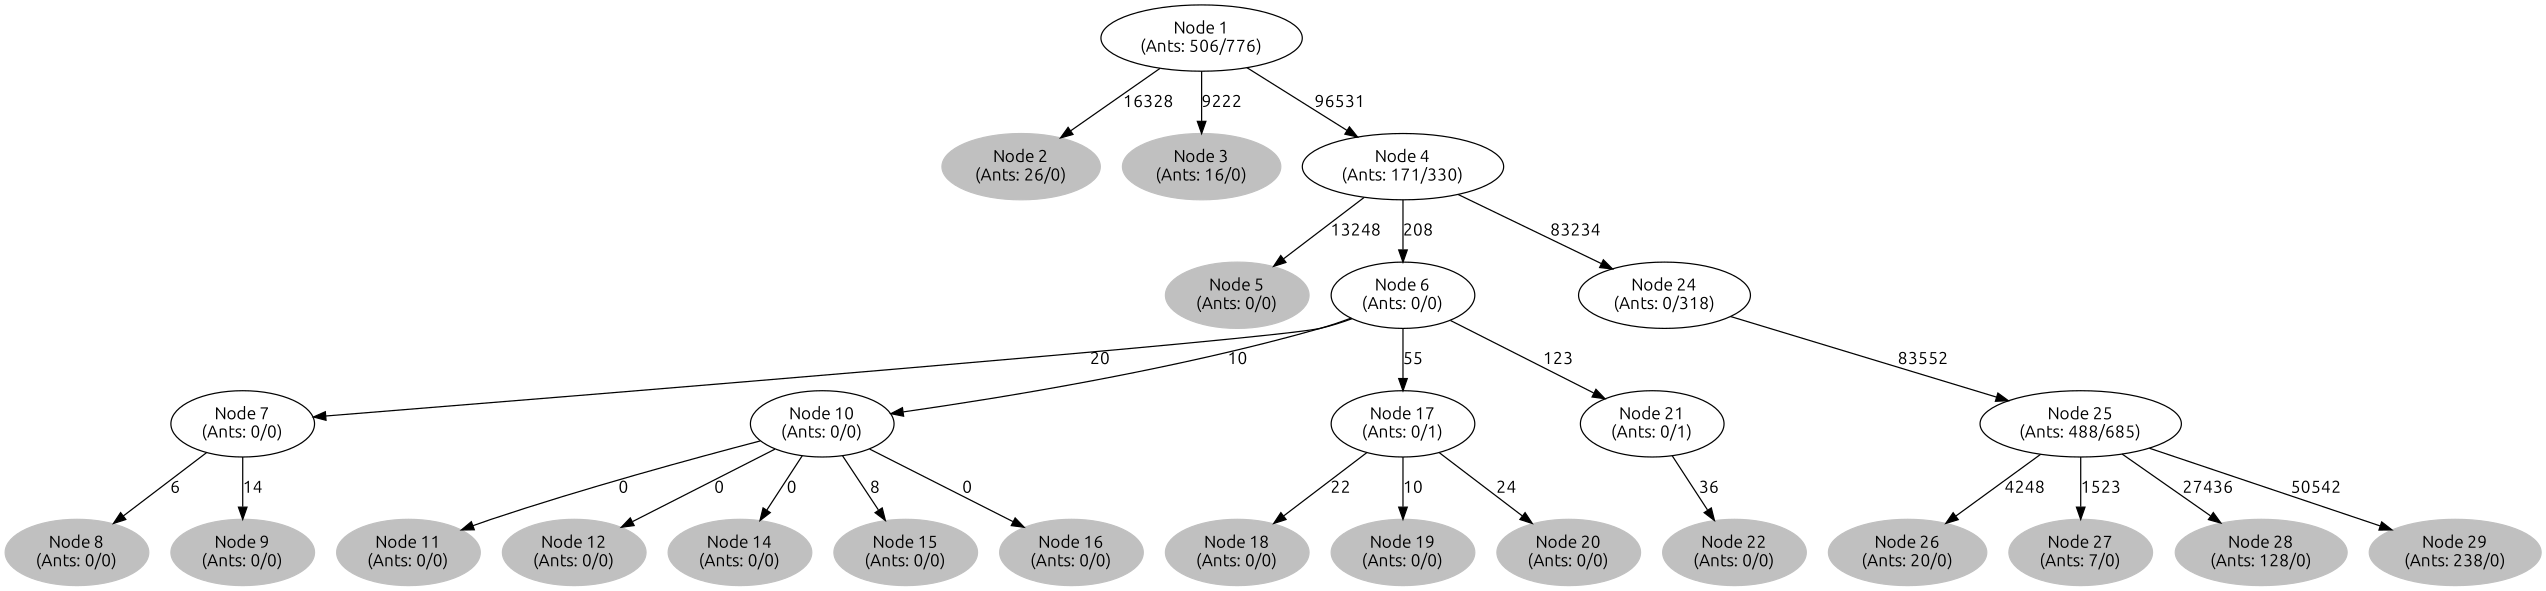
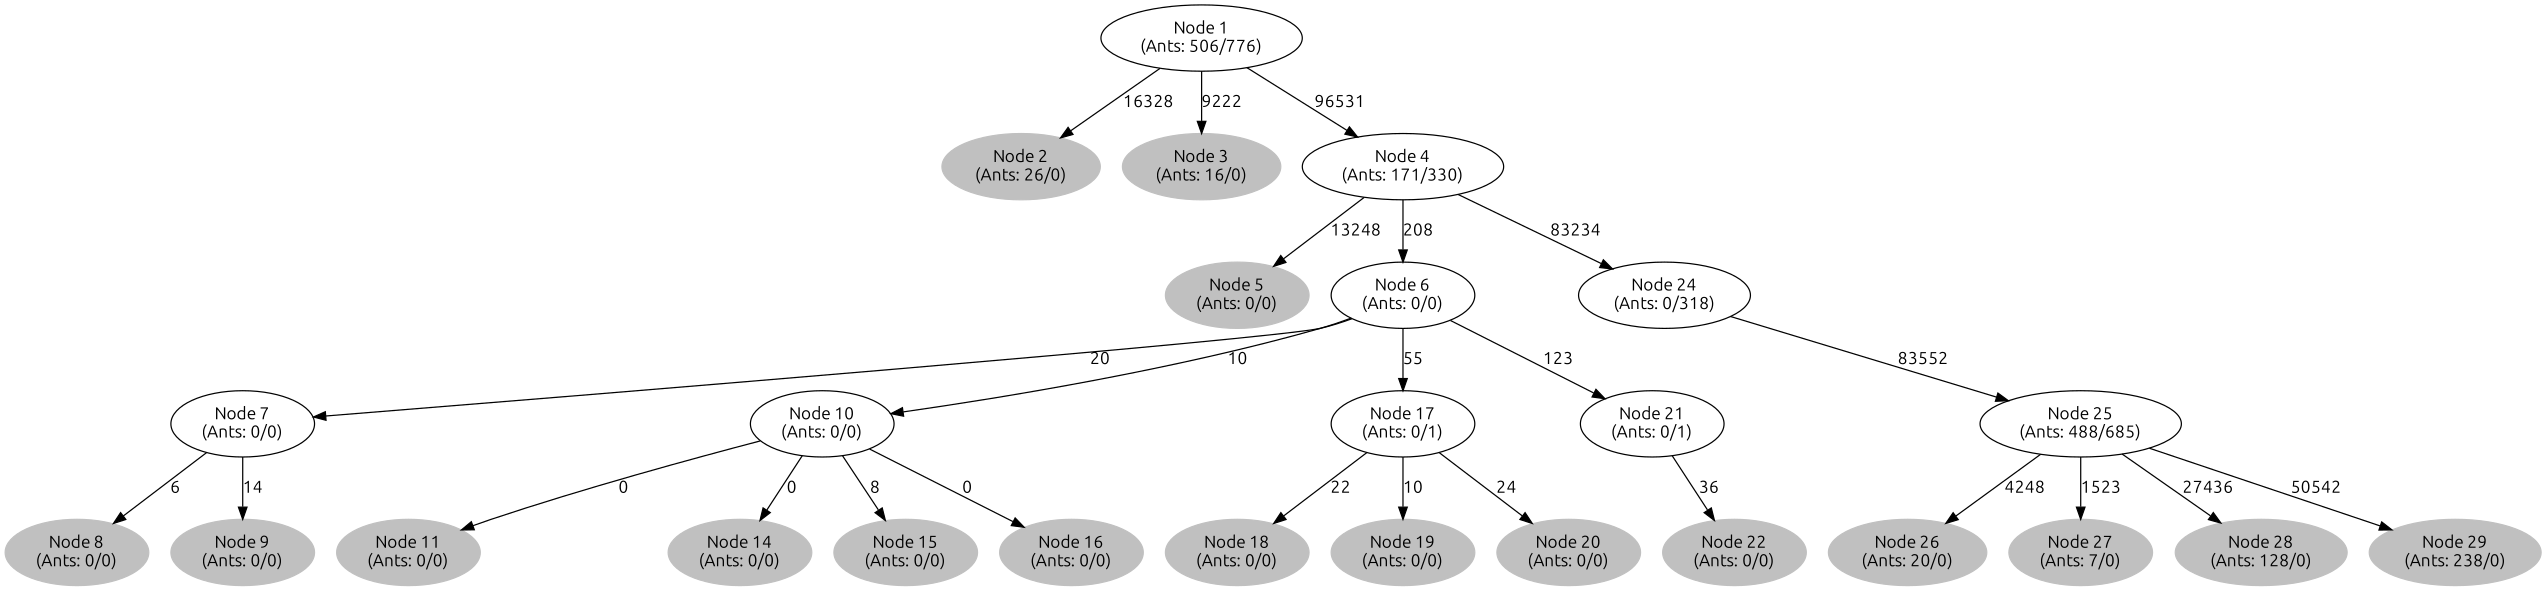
(574, 552) -> none
